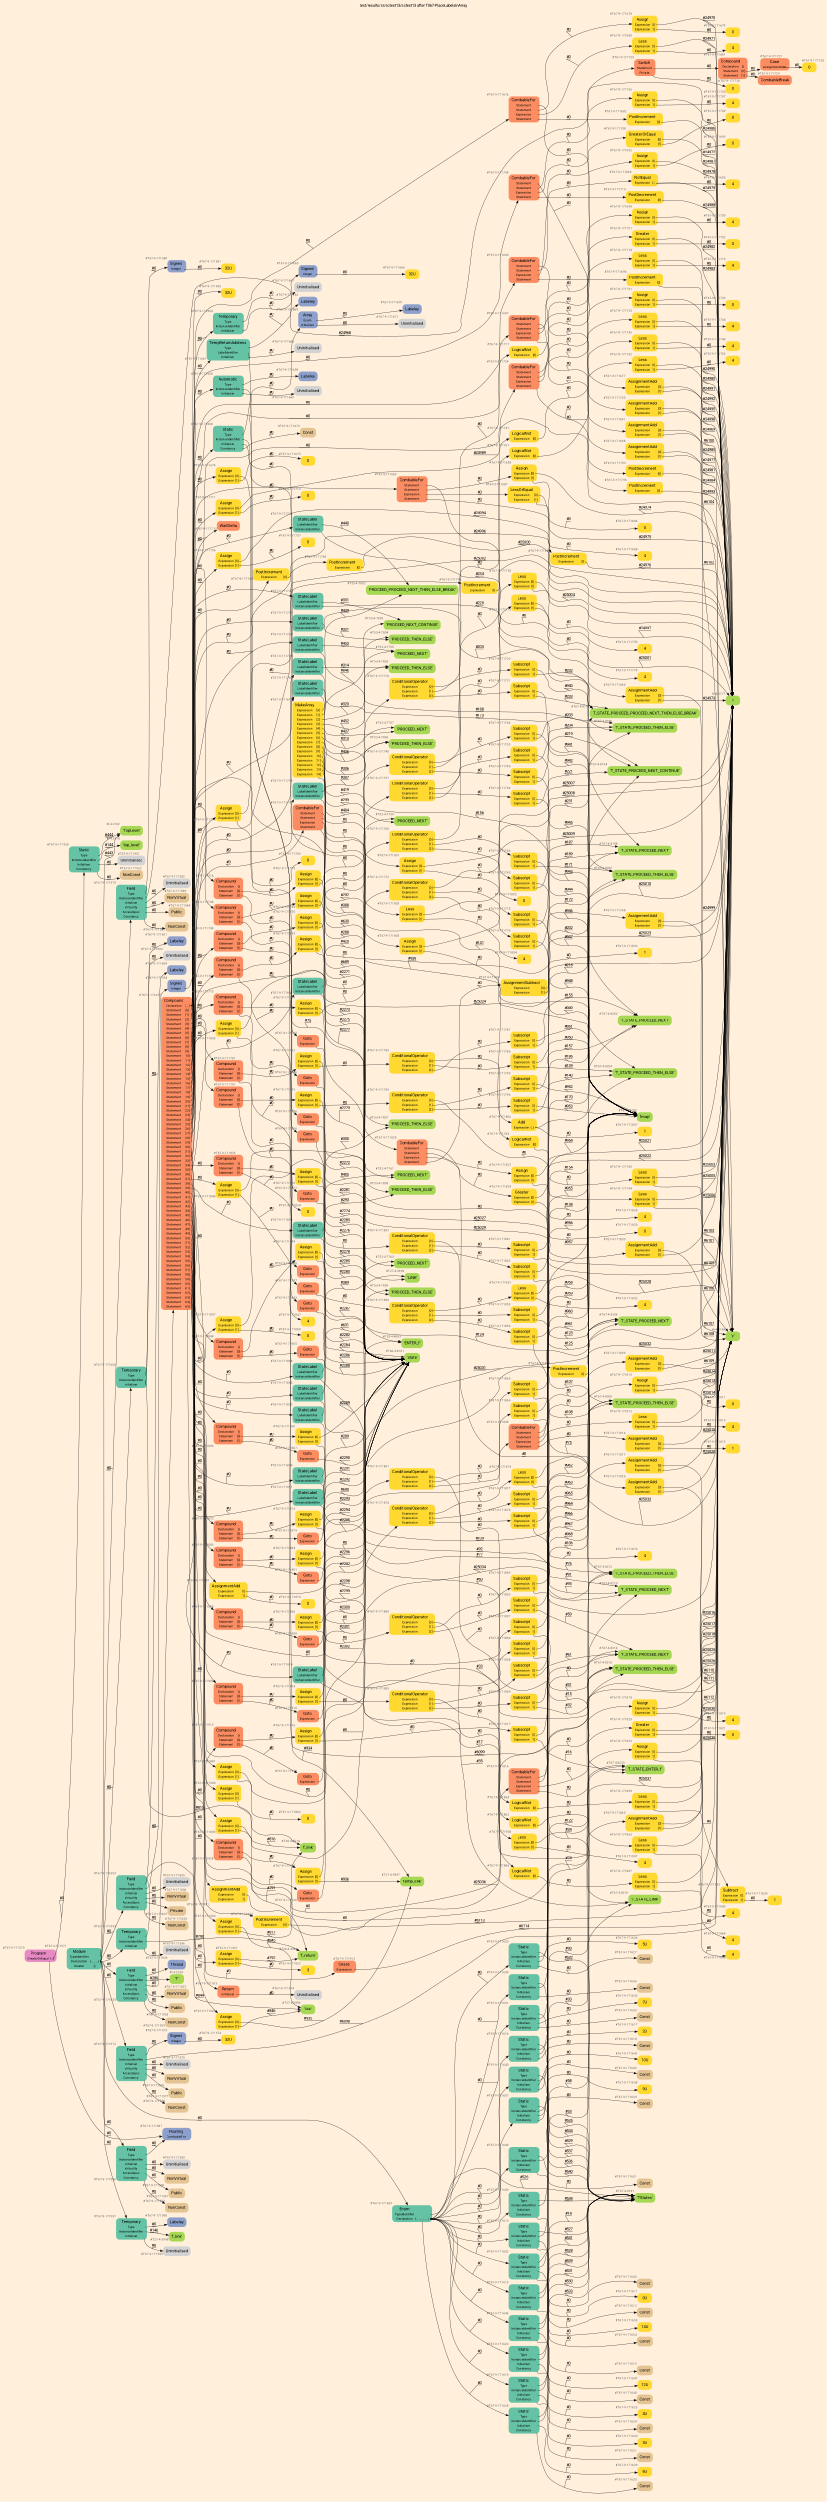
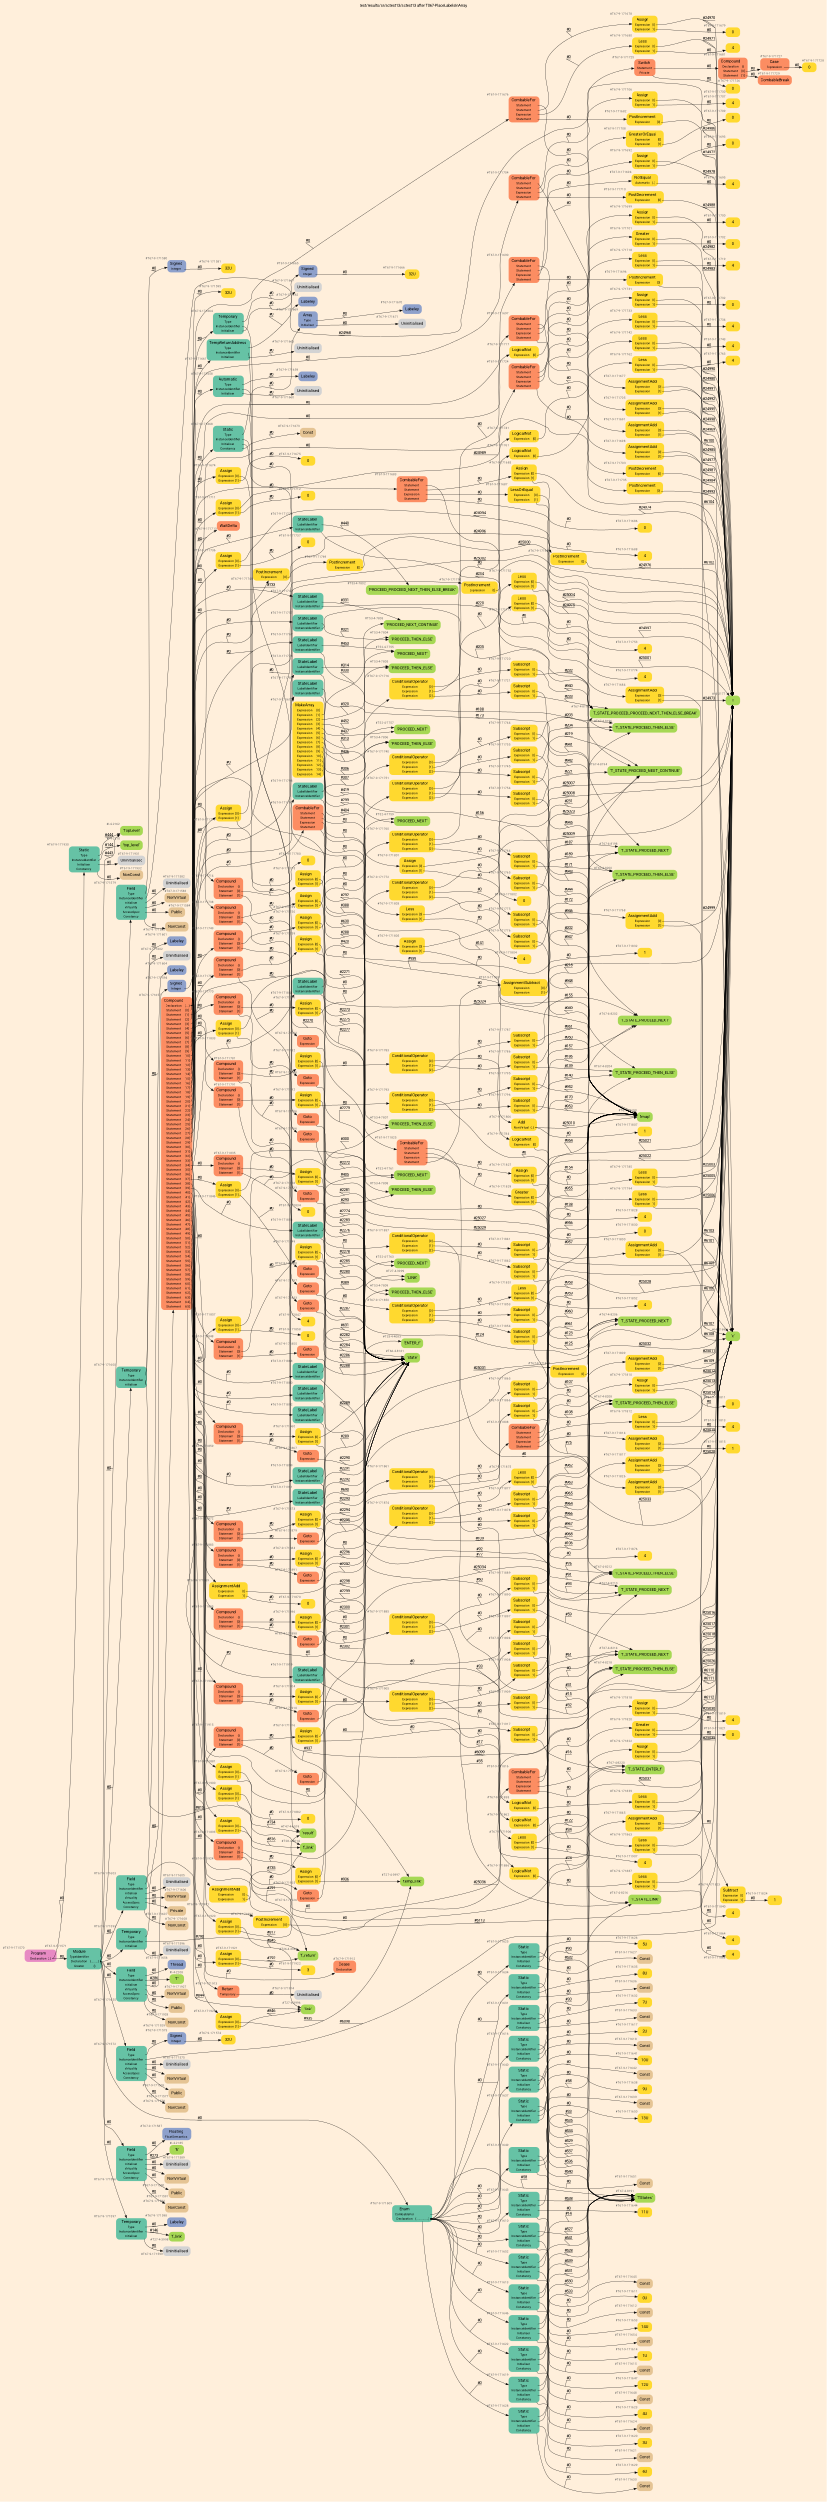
(774, 67) -> (774, 67)
(643, 183) -> (643, 183)
(308, 320) -> (308, 320)
(228, 353) -> (228, 353)
(719, 396) -> none
(720, 415) -> none
(686, 540) -> (554, 610)
(325, 633) -> none
(345, 671) -> (345, 671)
(606, 897) -> (585, 1126)
(714, 924) -> (555, 816)
(352, 966) -> none
(308, 1021) -> (308, 1021)
(522, 1127) -> (522, 1127)
(308, 1748) -> (308, 1748)
none -> (308, 1833)
(678, 1926) -> none
(38, 1958) -> (38, 1958)
(344, 1969) -> (344, 1969)
none -> (645, 1973)
(228, 1994) -> (228, 1994)
(73, 2079) -> (58, 1959)
none -> (645, 2118)
(176, 2137) -> (176, 2137)
none -> (177, 2150)
(524, 2177) -> (524, 2177)
none -> (645, 2212)
(405, 2214) -> (405, 2214)
none -> (645, 2356)
